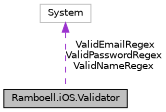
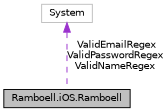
(66, 99) -> (67, 99)
